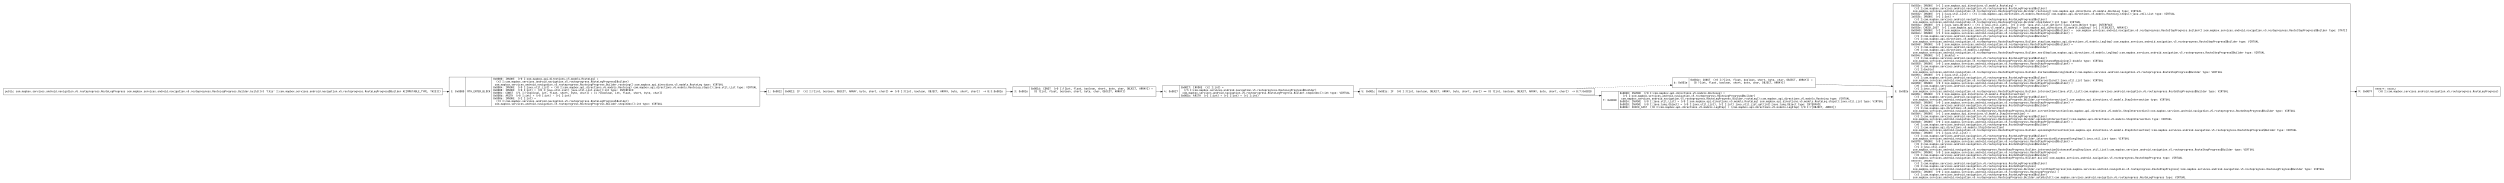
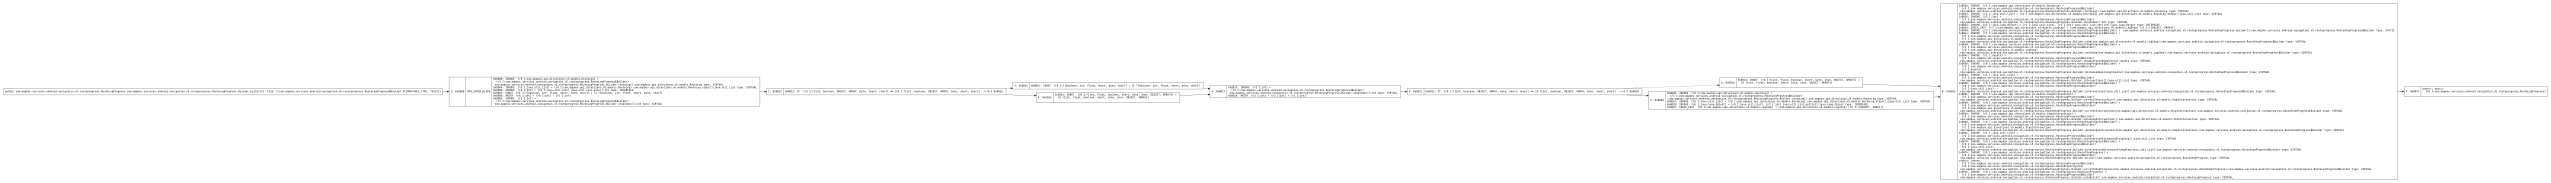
none -> (1108, 86)
